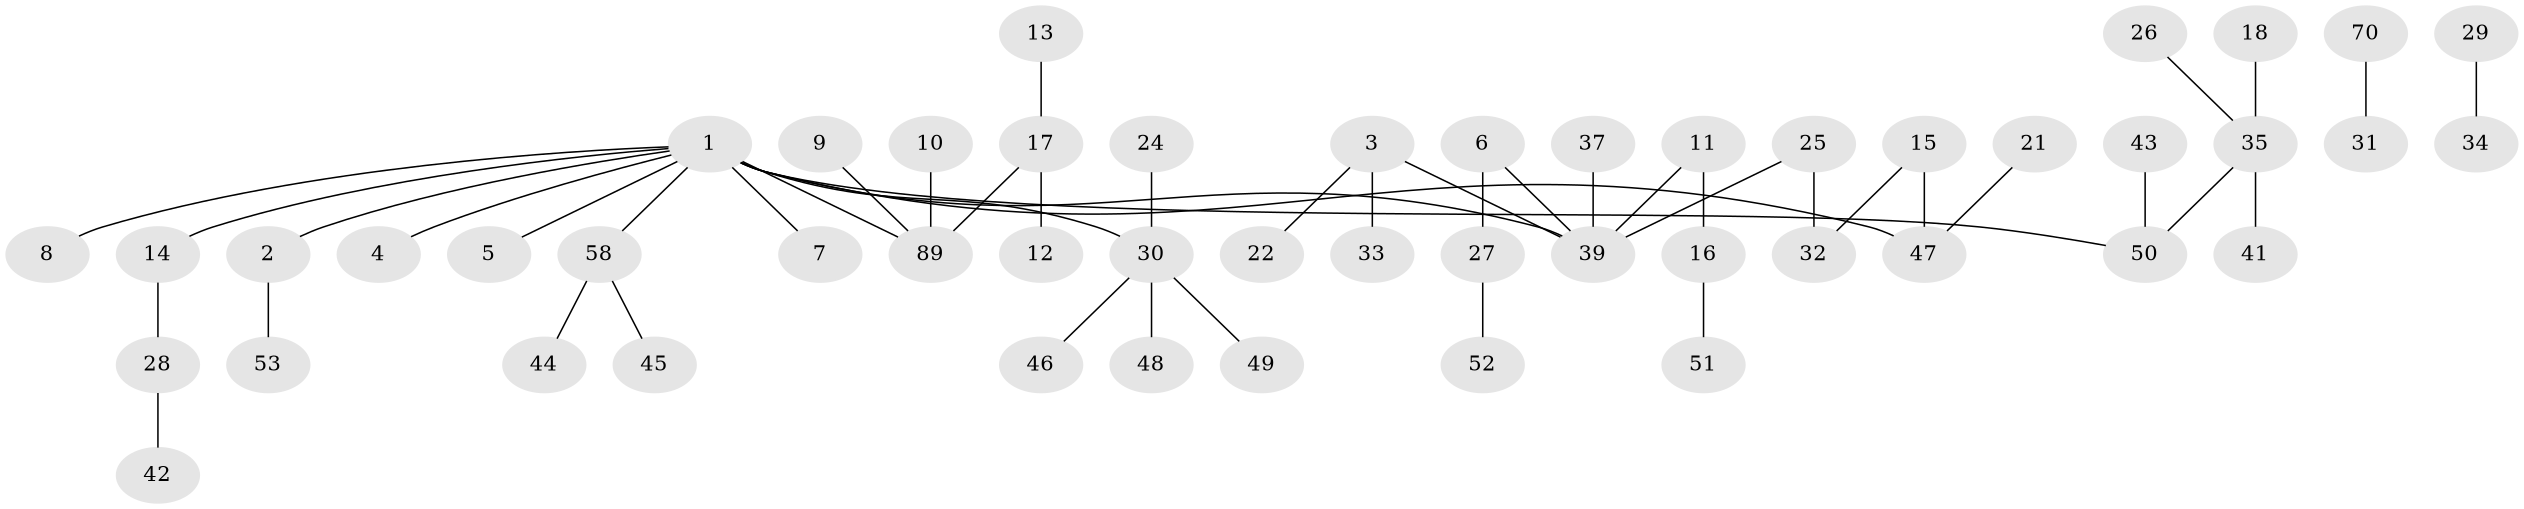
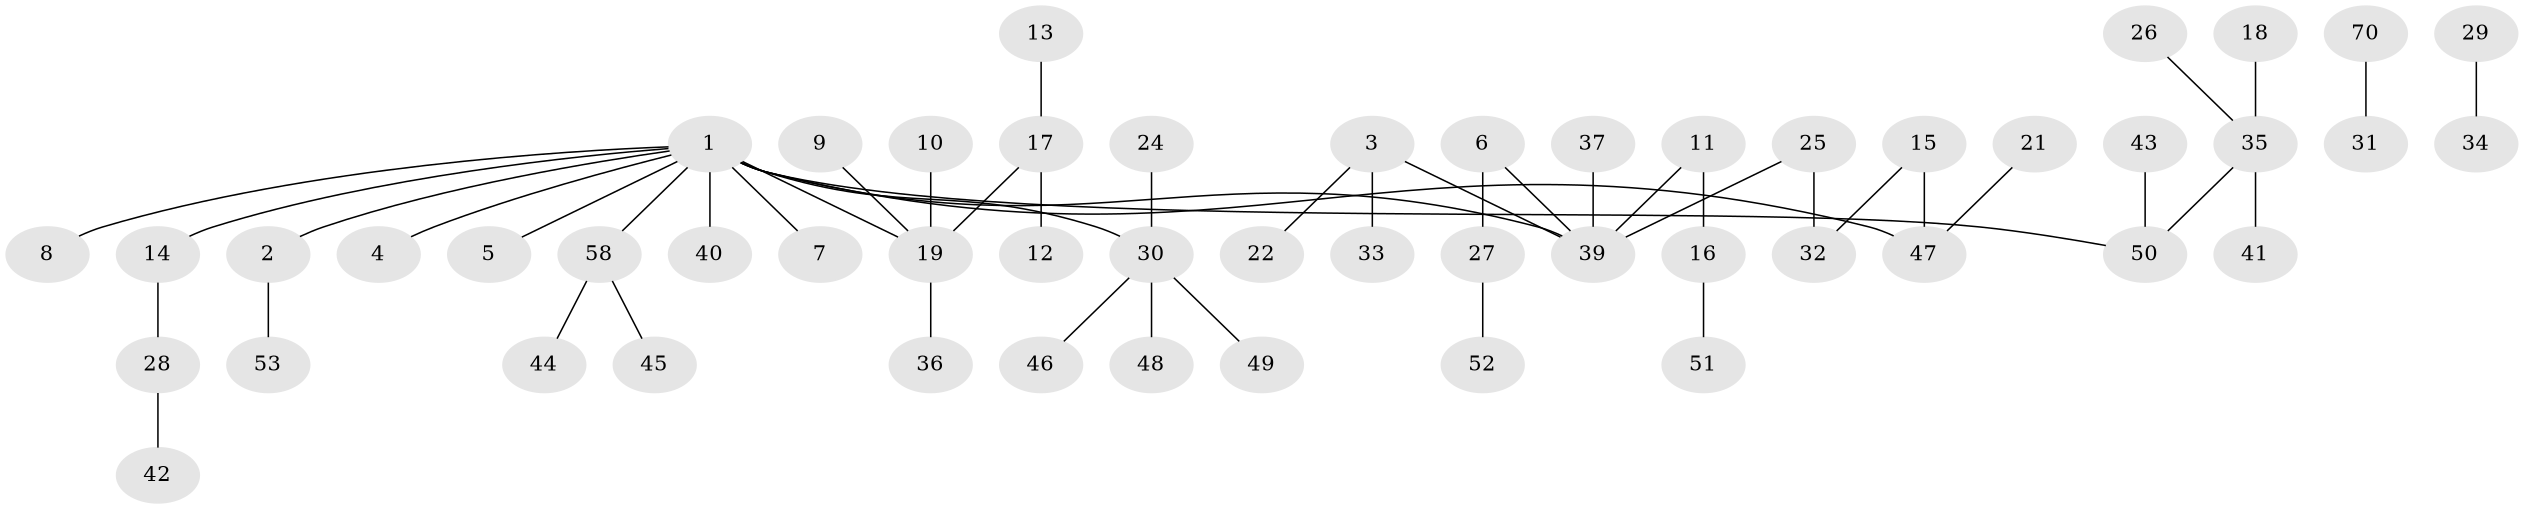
none -> (710, 255)
(931, 255) -> (931, 255)
none -> (931, 365)
